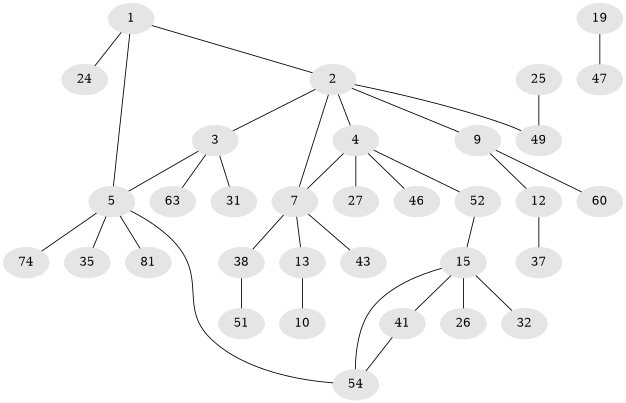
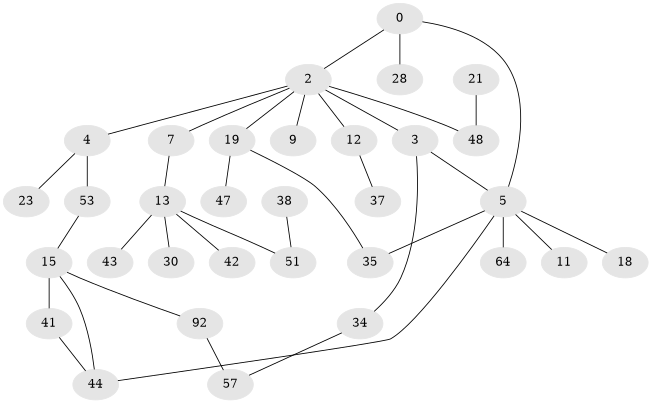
(131, 19) -> (400, 19)
(85, 80) -> (400, 80)
(539, 80) -> (476, 80)
none -> (270, 110)
(539, 141) -> (476, 141)
(325, 171) -> none
(508, 171) -> (331, 110)
none -> (317, 188)
(173, 202) -> none
(234, 202) -> (360, 324)
(356, 202) -> (26, 202)
(417, 202) -> none
(478, 202) -> (87, 202)
(600, 202) -> none
none -> (228, 232)
(268, 232) -> none
(329, 232) -> (136, 232)
(26, 263) -> (503, 263)
(148, 263) -> (564, 263)
none -> (232, 263)
none -> (625, 263)
(302, 324) -> (171, 263)
(463, 324) -> none
(524, 324) -> (200, 324)
none -> (230, 385)
(356, 385) -> (96, 385)
